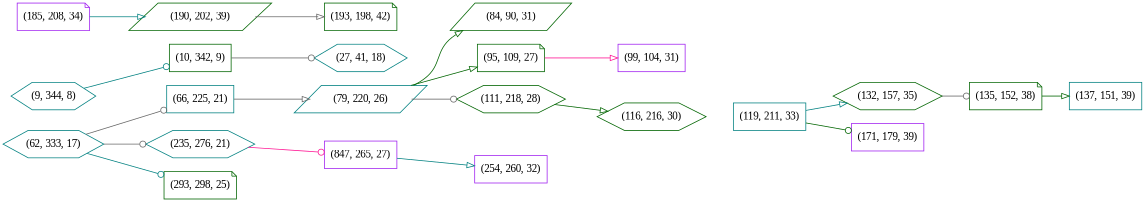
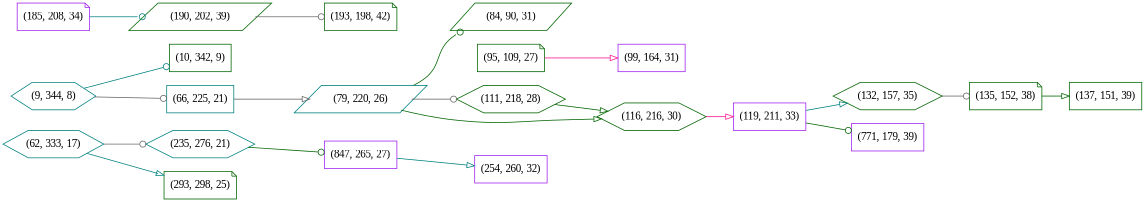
(114, 17) -> (114, 17)
(287, 17) -> (287, 17)
(361, 58) -> none
(652, 58) -> (652, 58)
(437, 62) -> (437, 62)
(440, 77) -> (497, 123)
(1106, 96) -> (1106, 96)
none -> (716, 117)
(770, 117) -> (770, 117)
(123, 123) -> (128, 98)
(888, 137) -> (888, 137)
(283, 150) -> (283, 150)
(123, 163) -> (123, 163)
